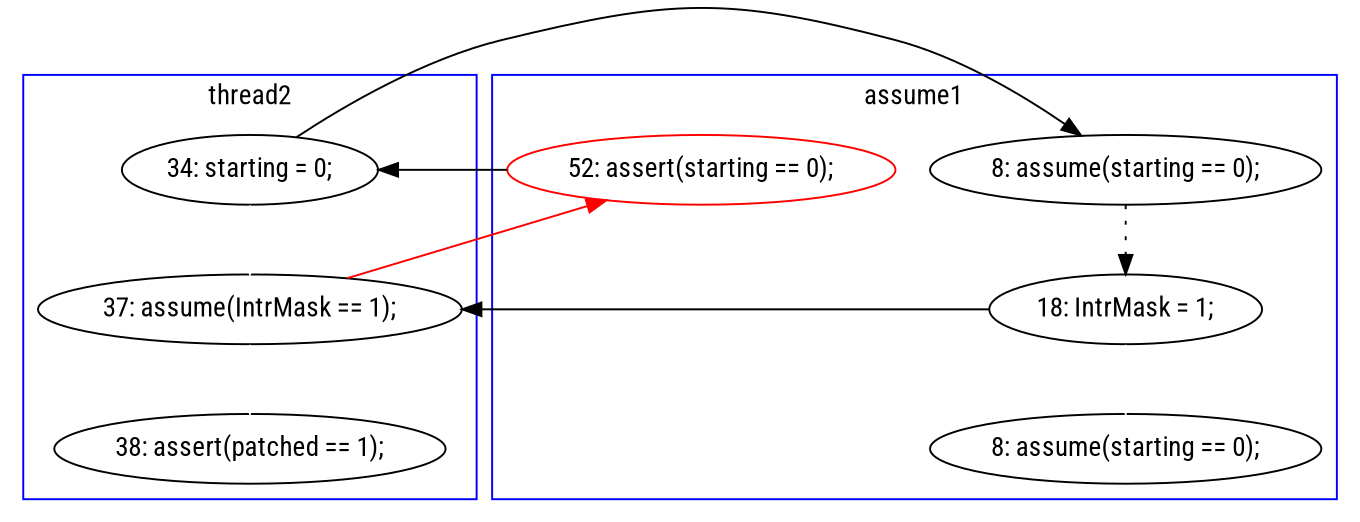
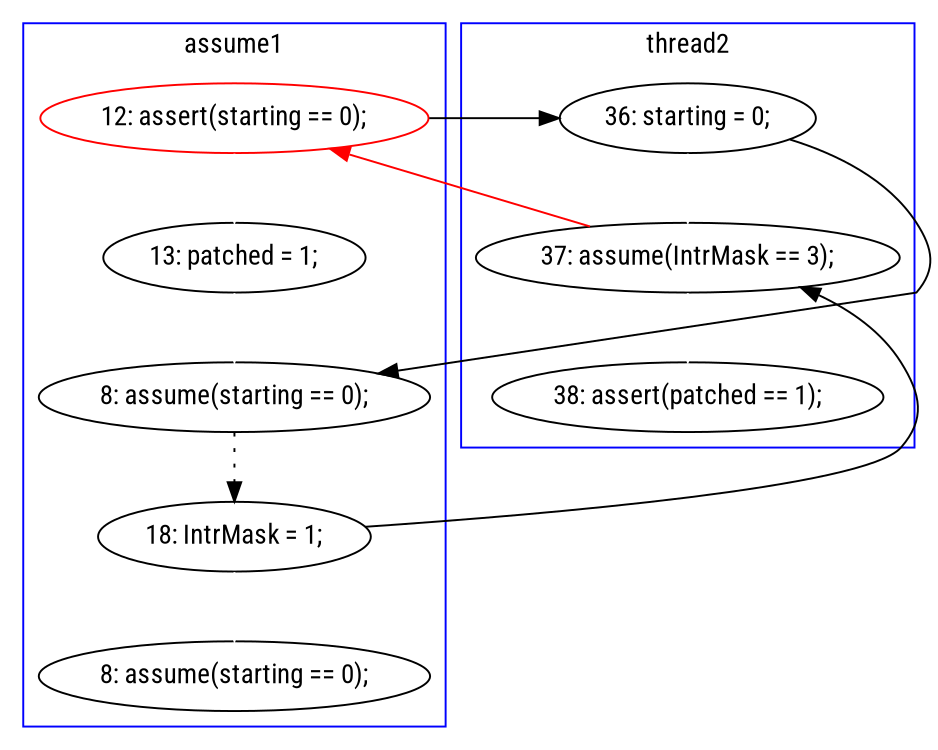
(250, 170) -> (688, 118)
(701, 170) -> (234, 118)
none -> (234, 258)
(250, 309) -> (688, 258)
